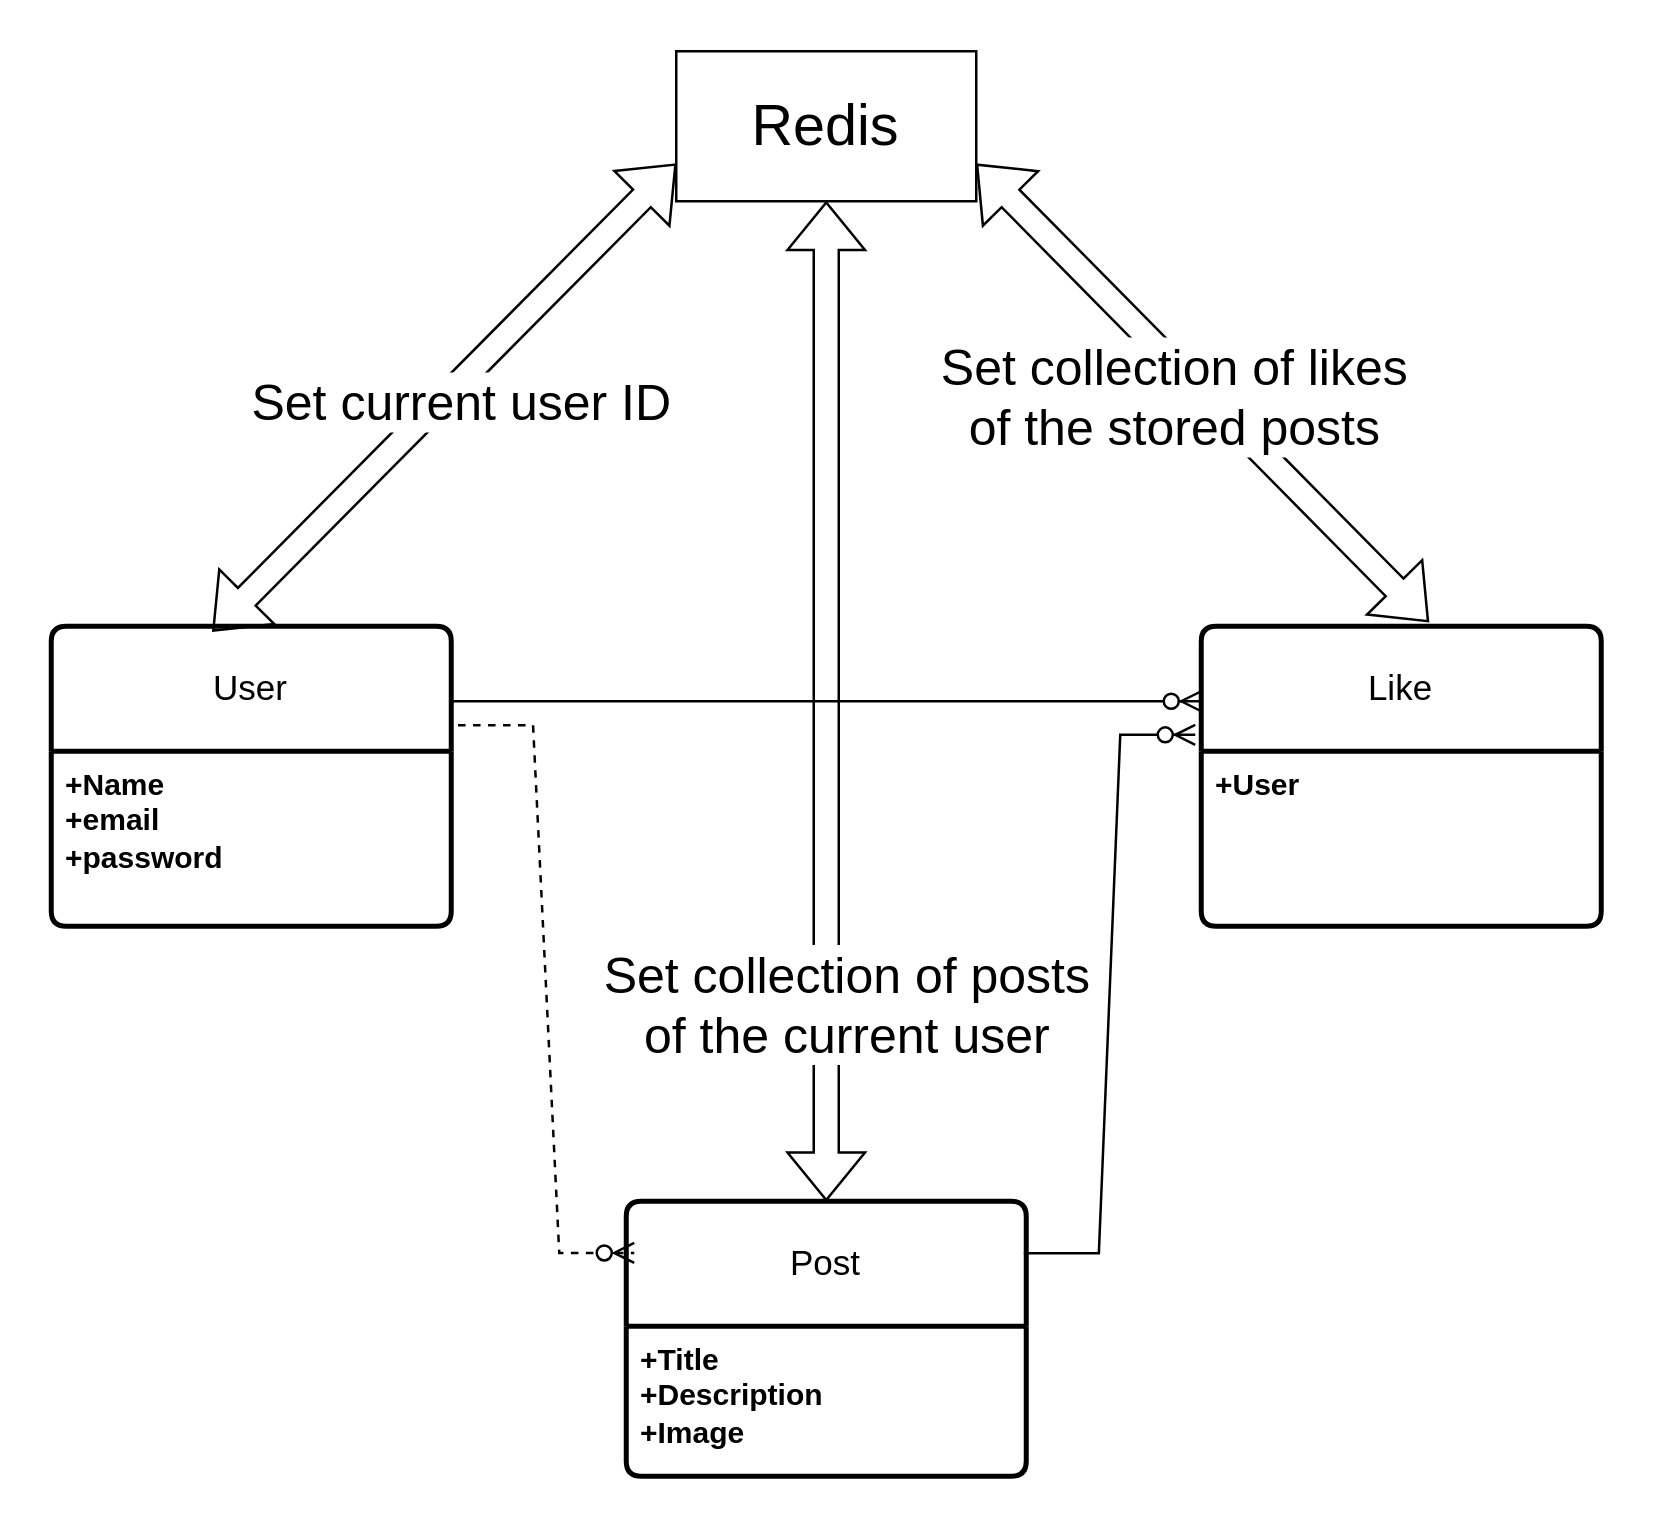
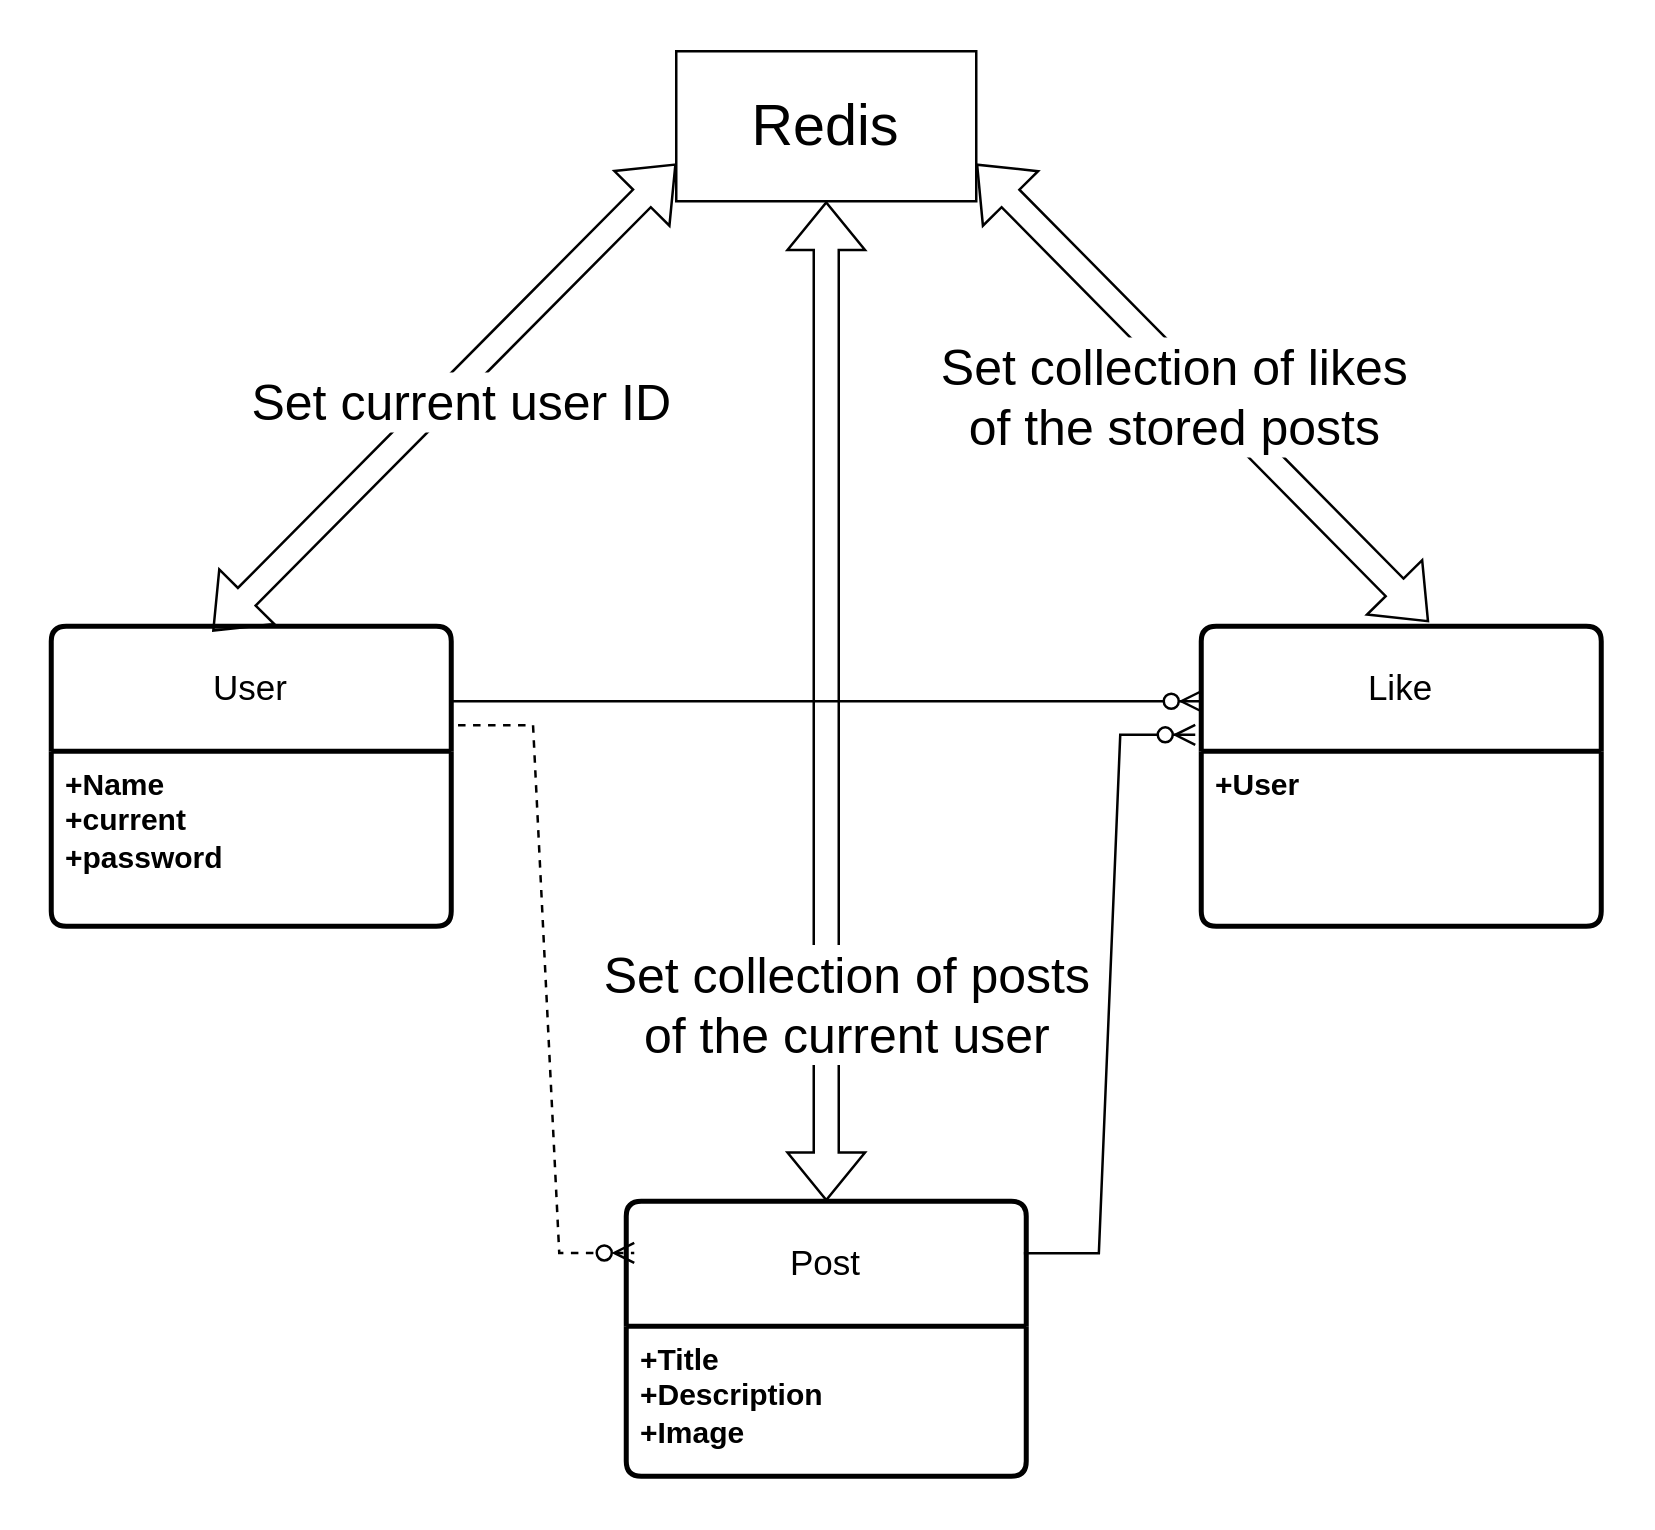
(142, 823) -> (142, 823)
